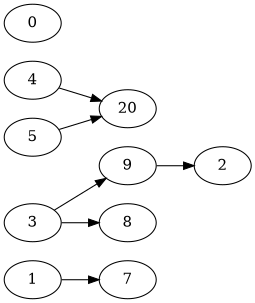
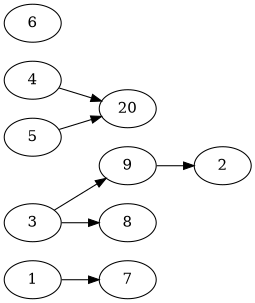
(33, 23) -> (33, 23)
